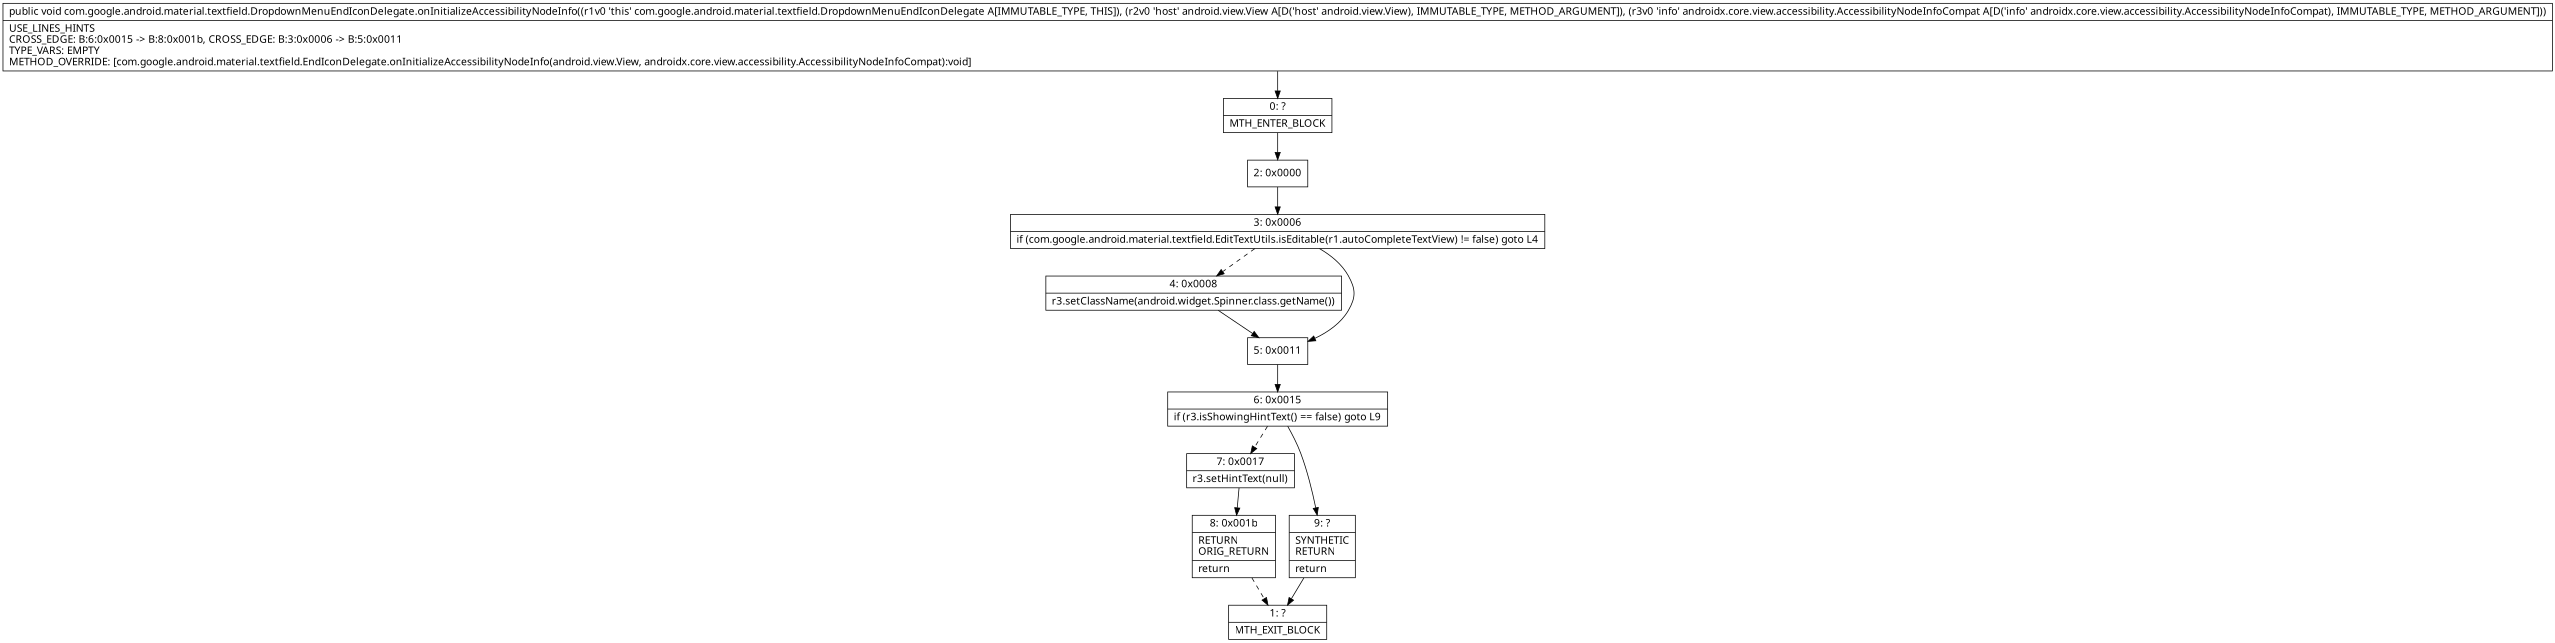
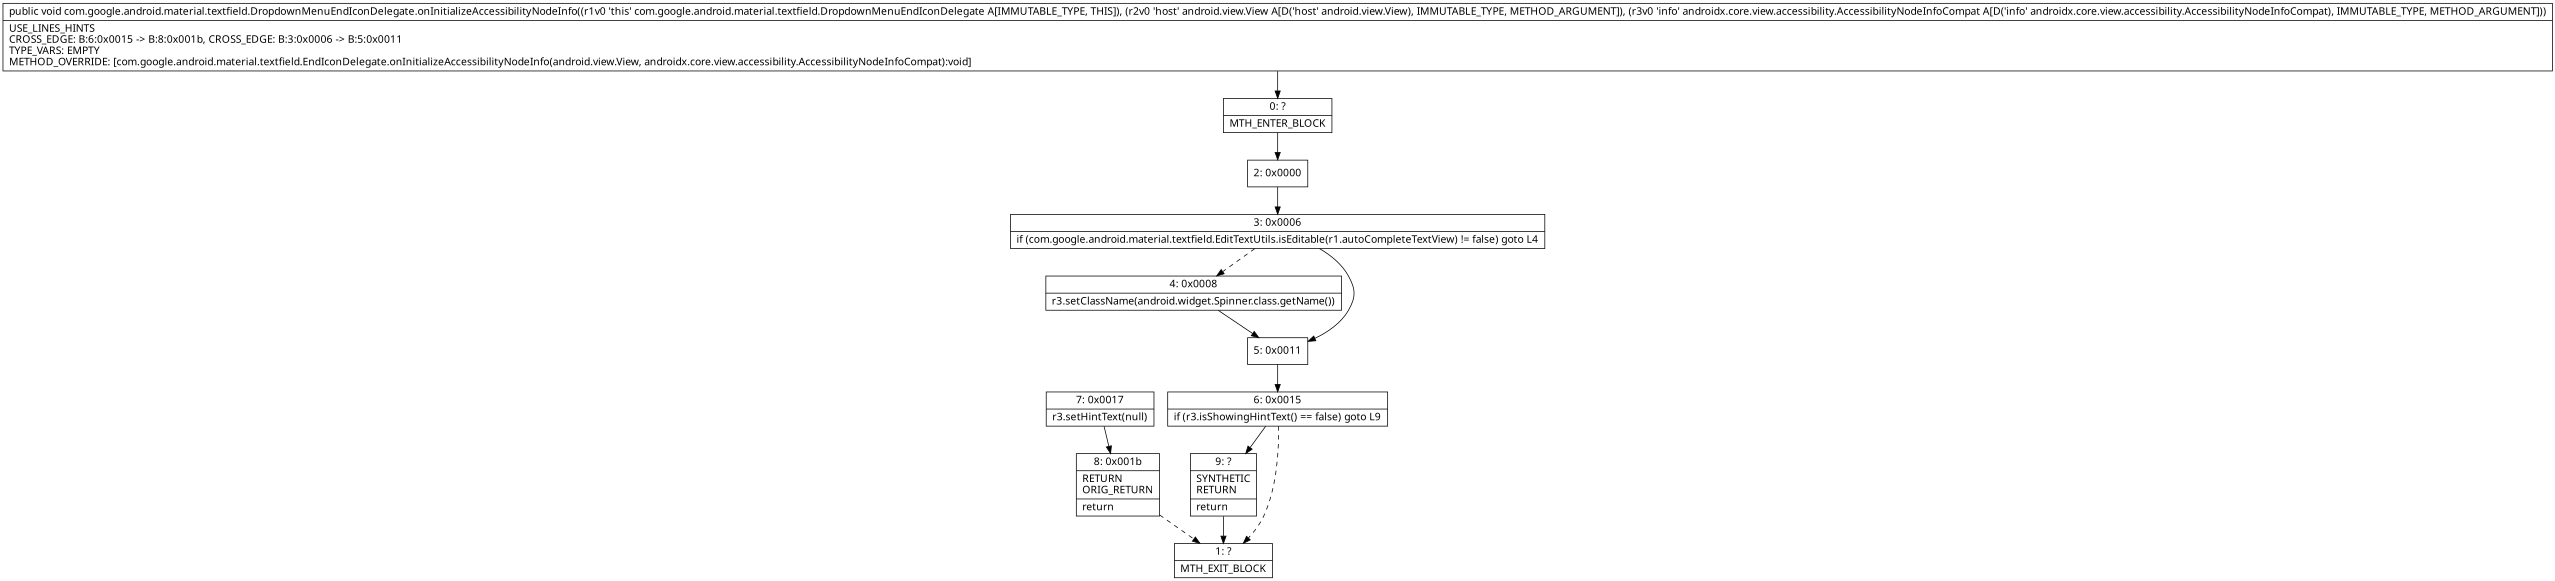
(1261, 437) -> (1274, 485)
